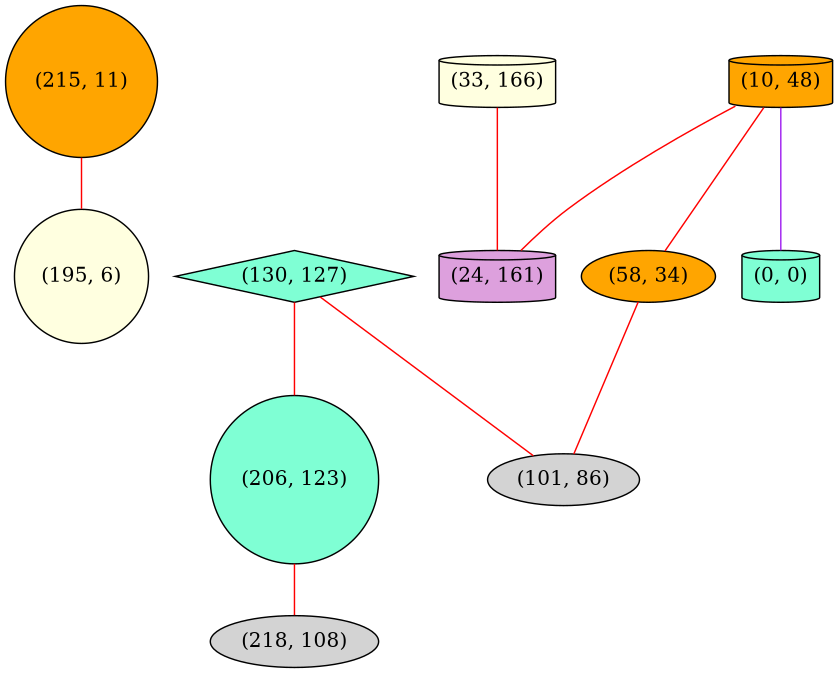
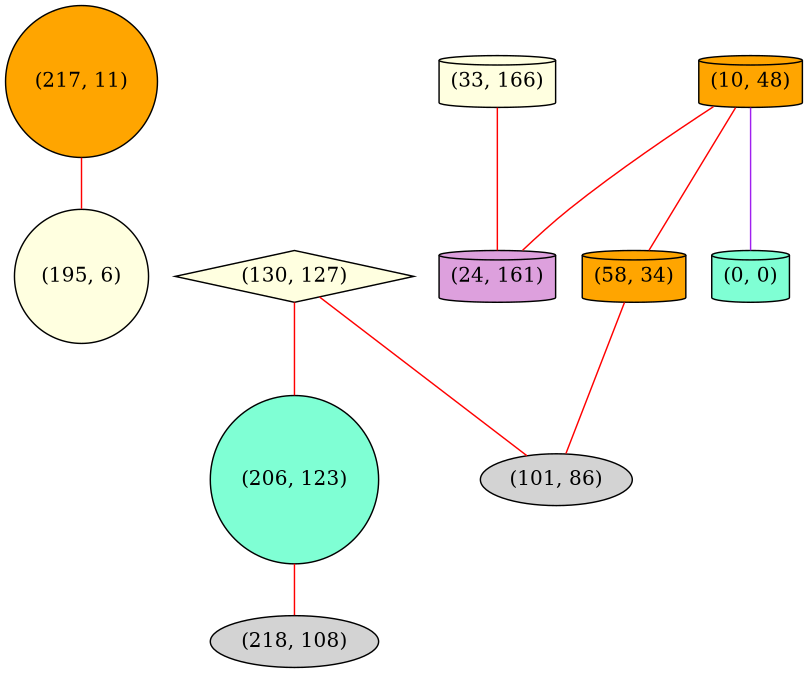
(82, 81) -> (82, 81)
(294, 276) -> (294, 276)
(648, 276) -> (634, 276)
